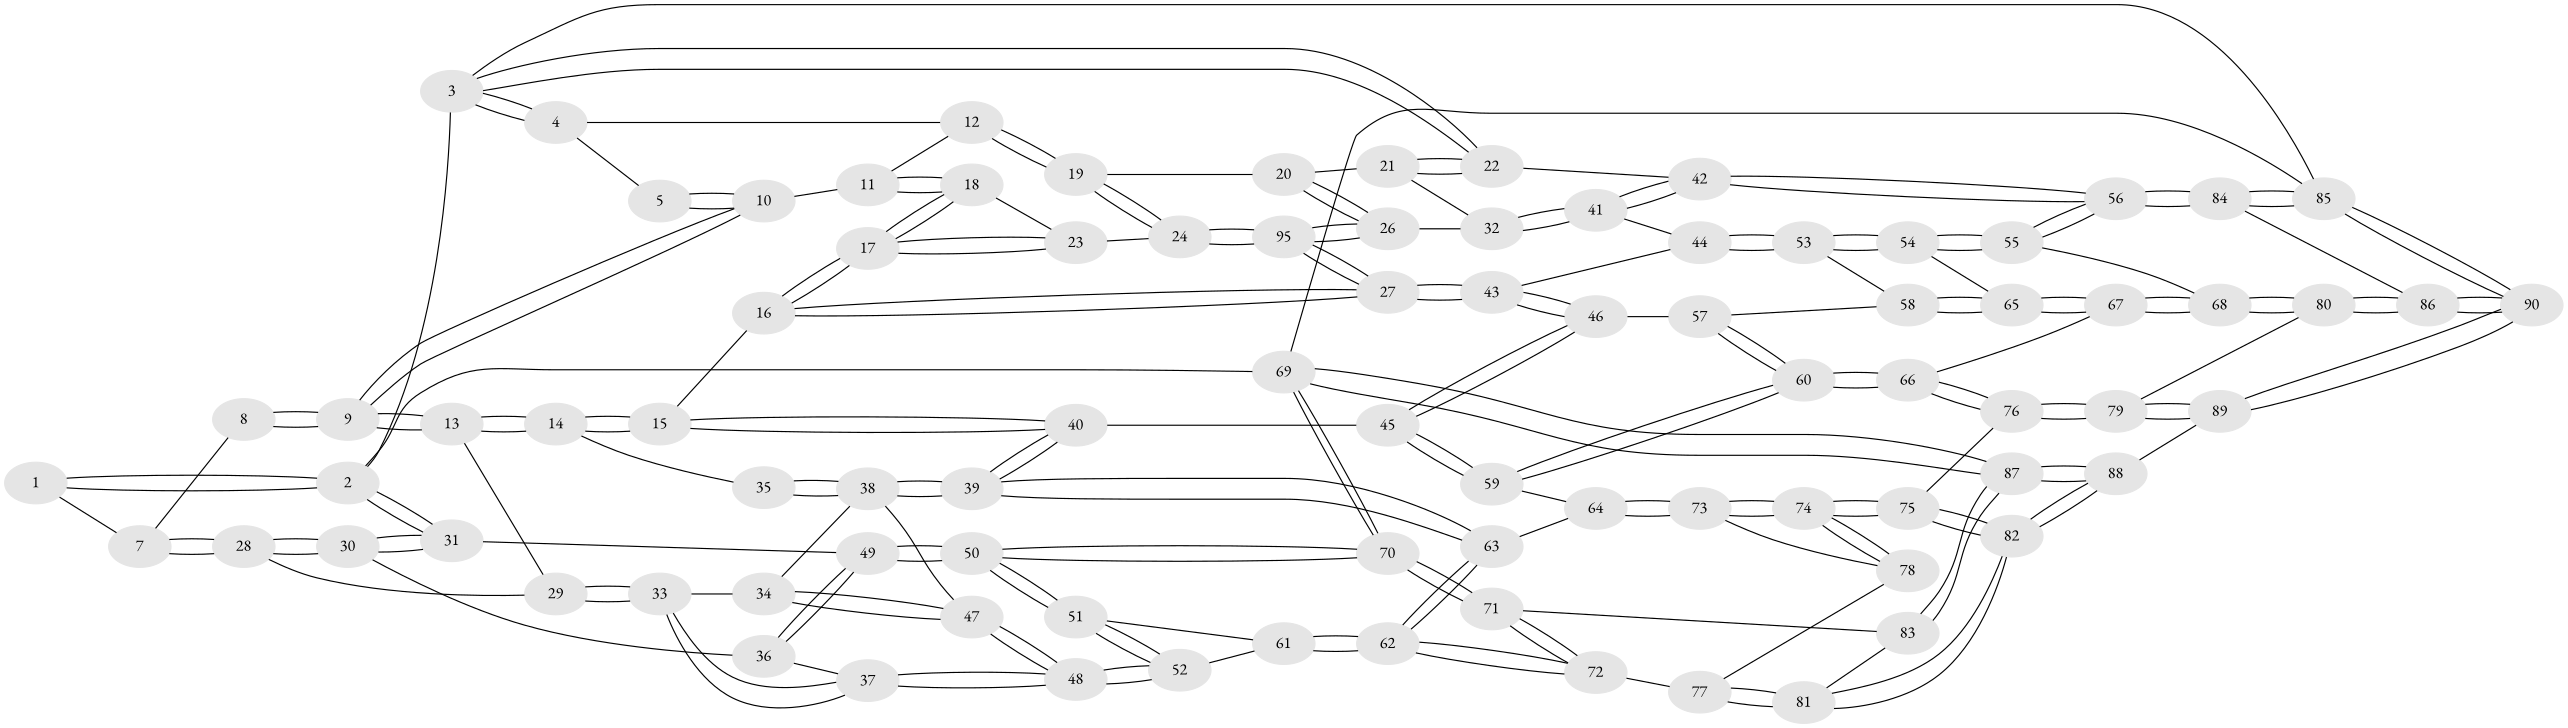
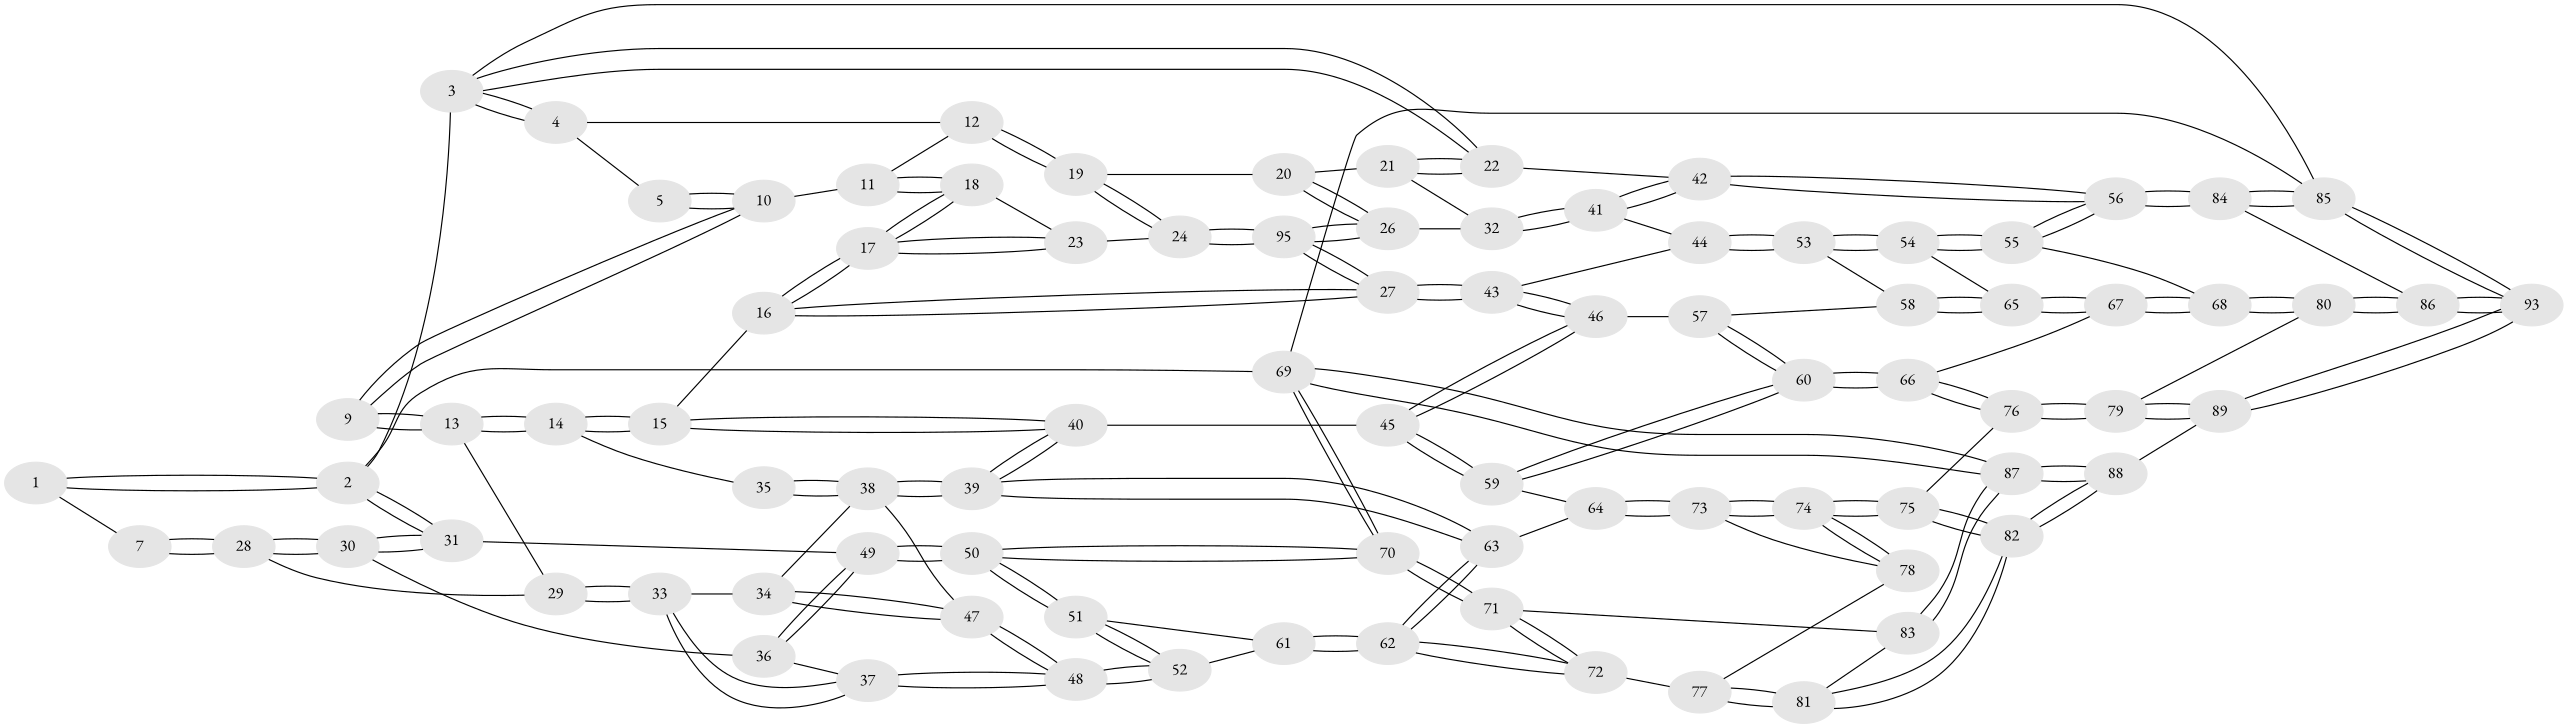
(2532, 305) -> (2532, 305)
(244, 419) -> none
